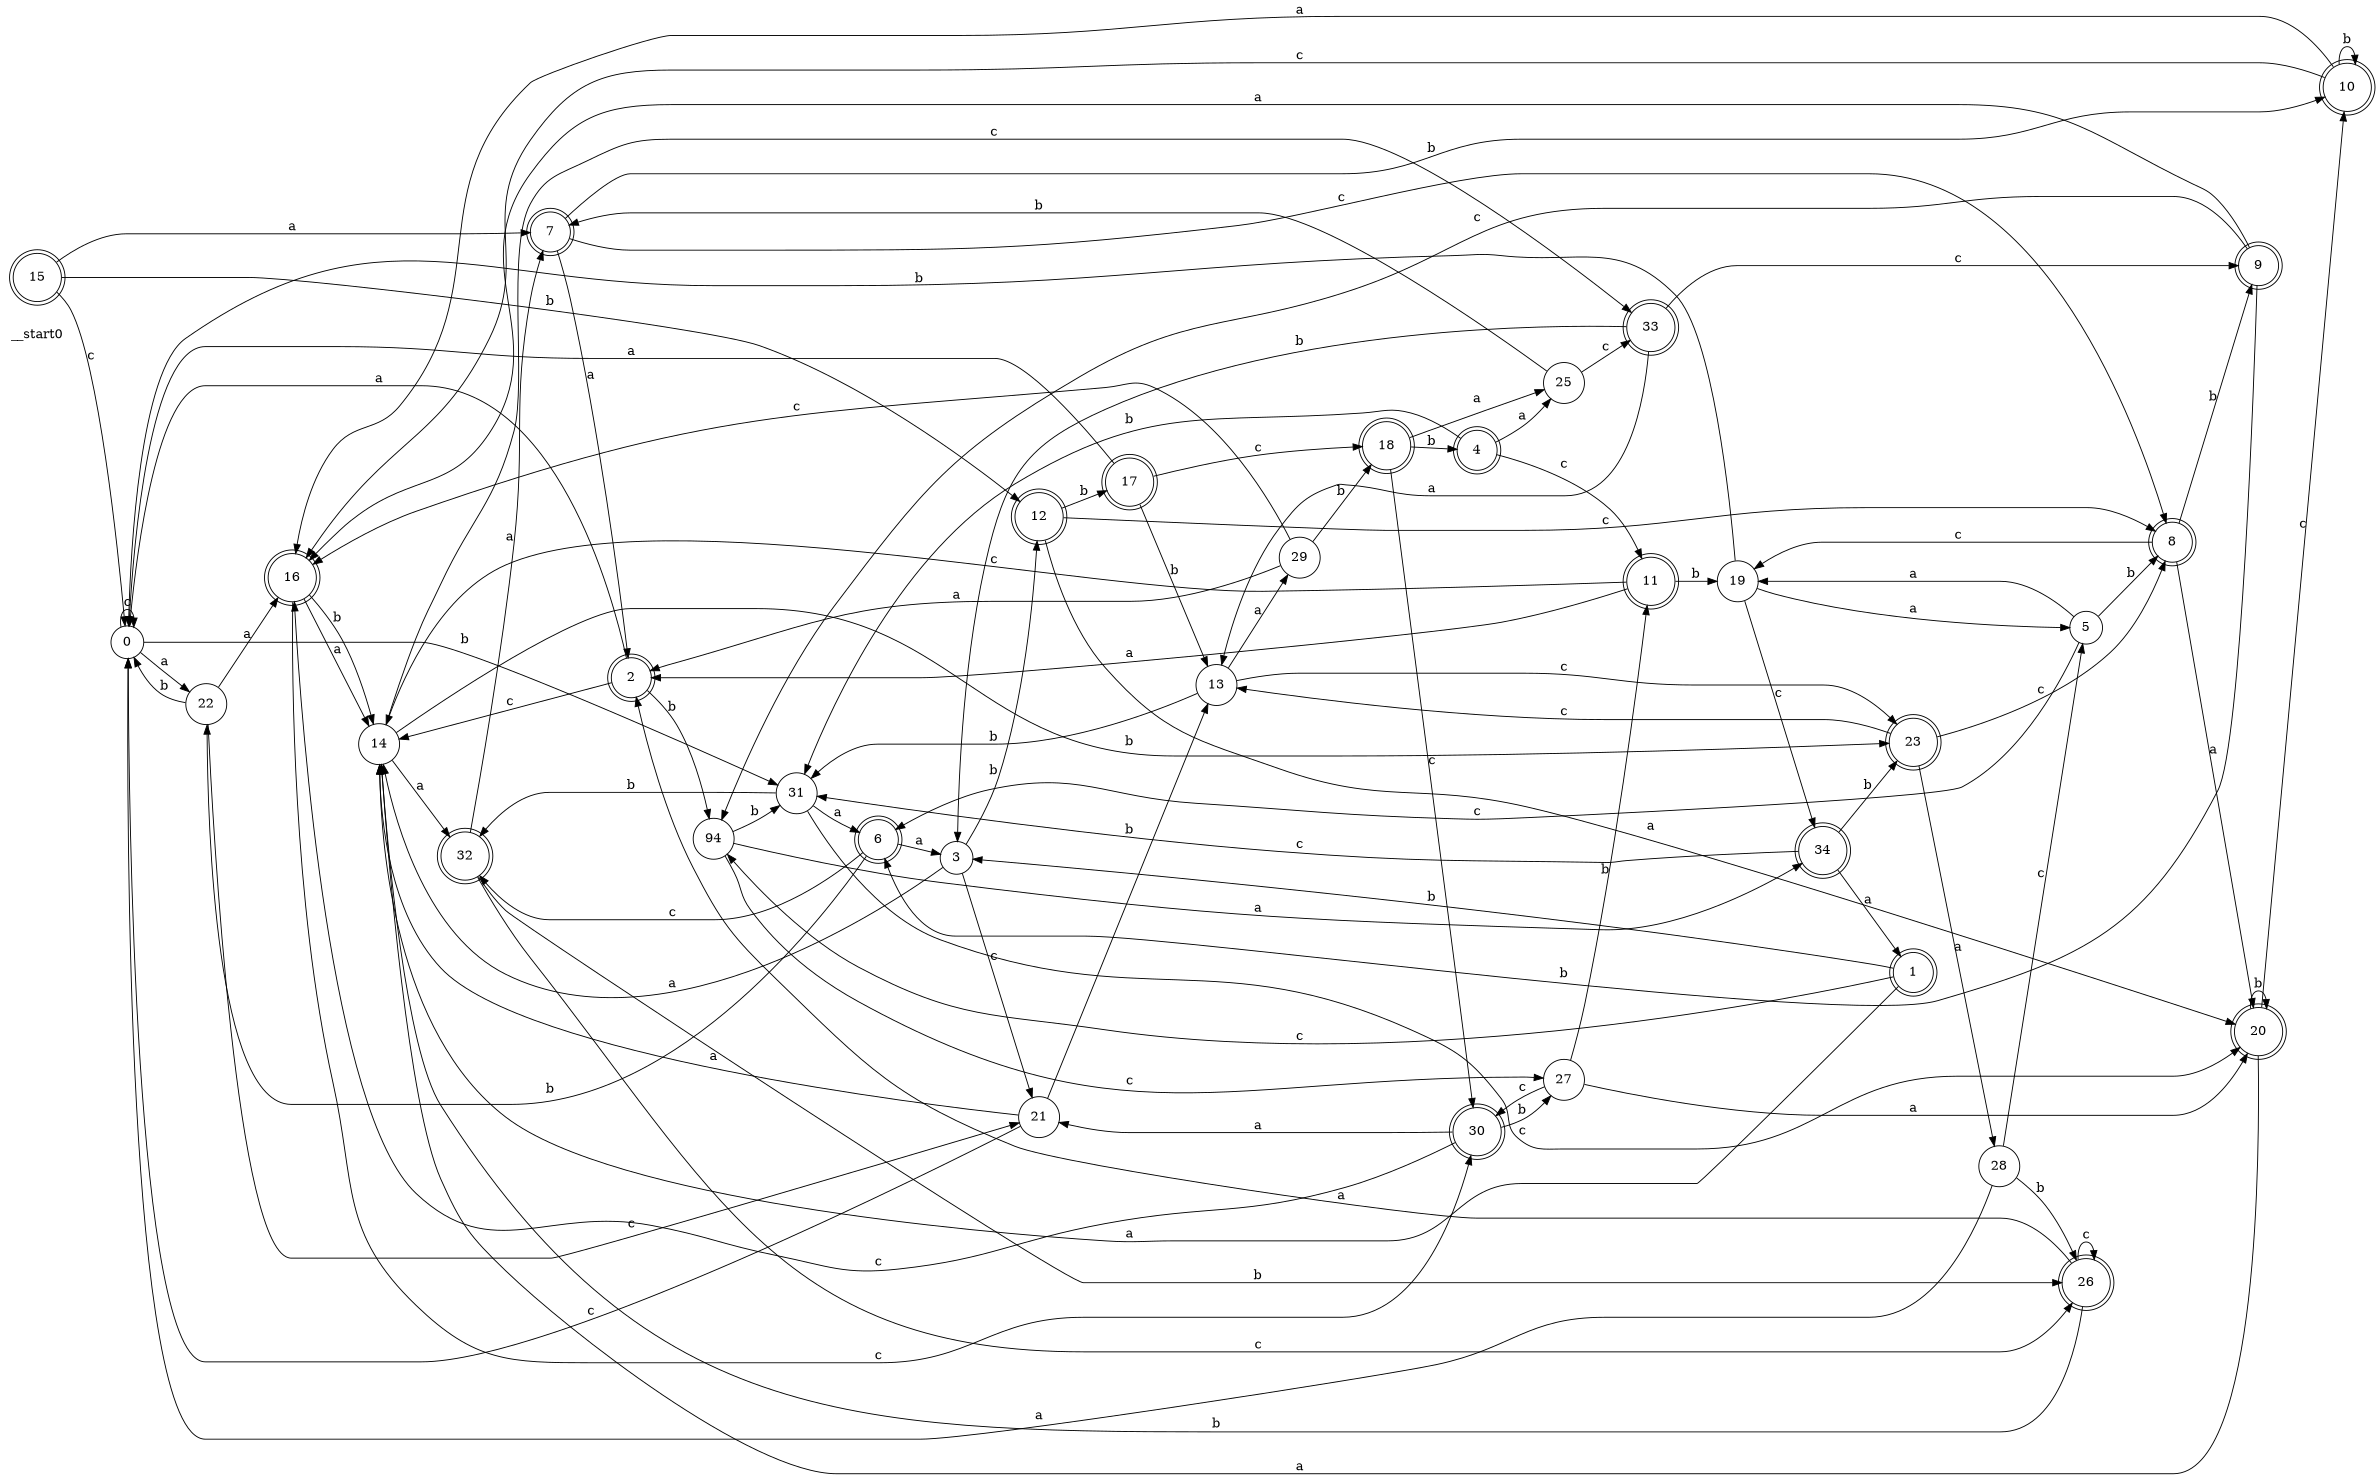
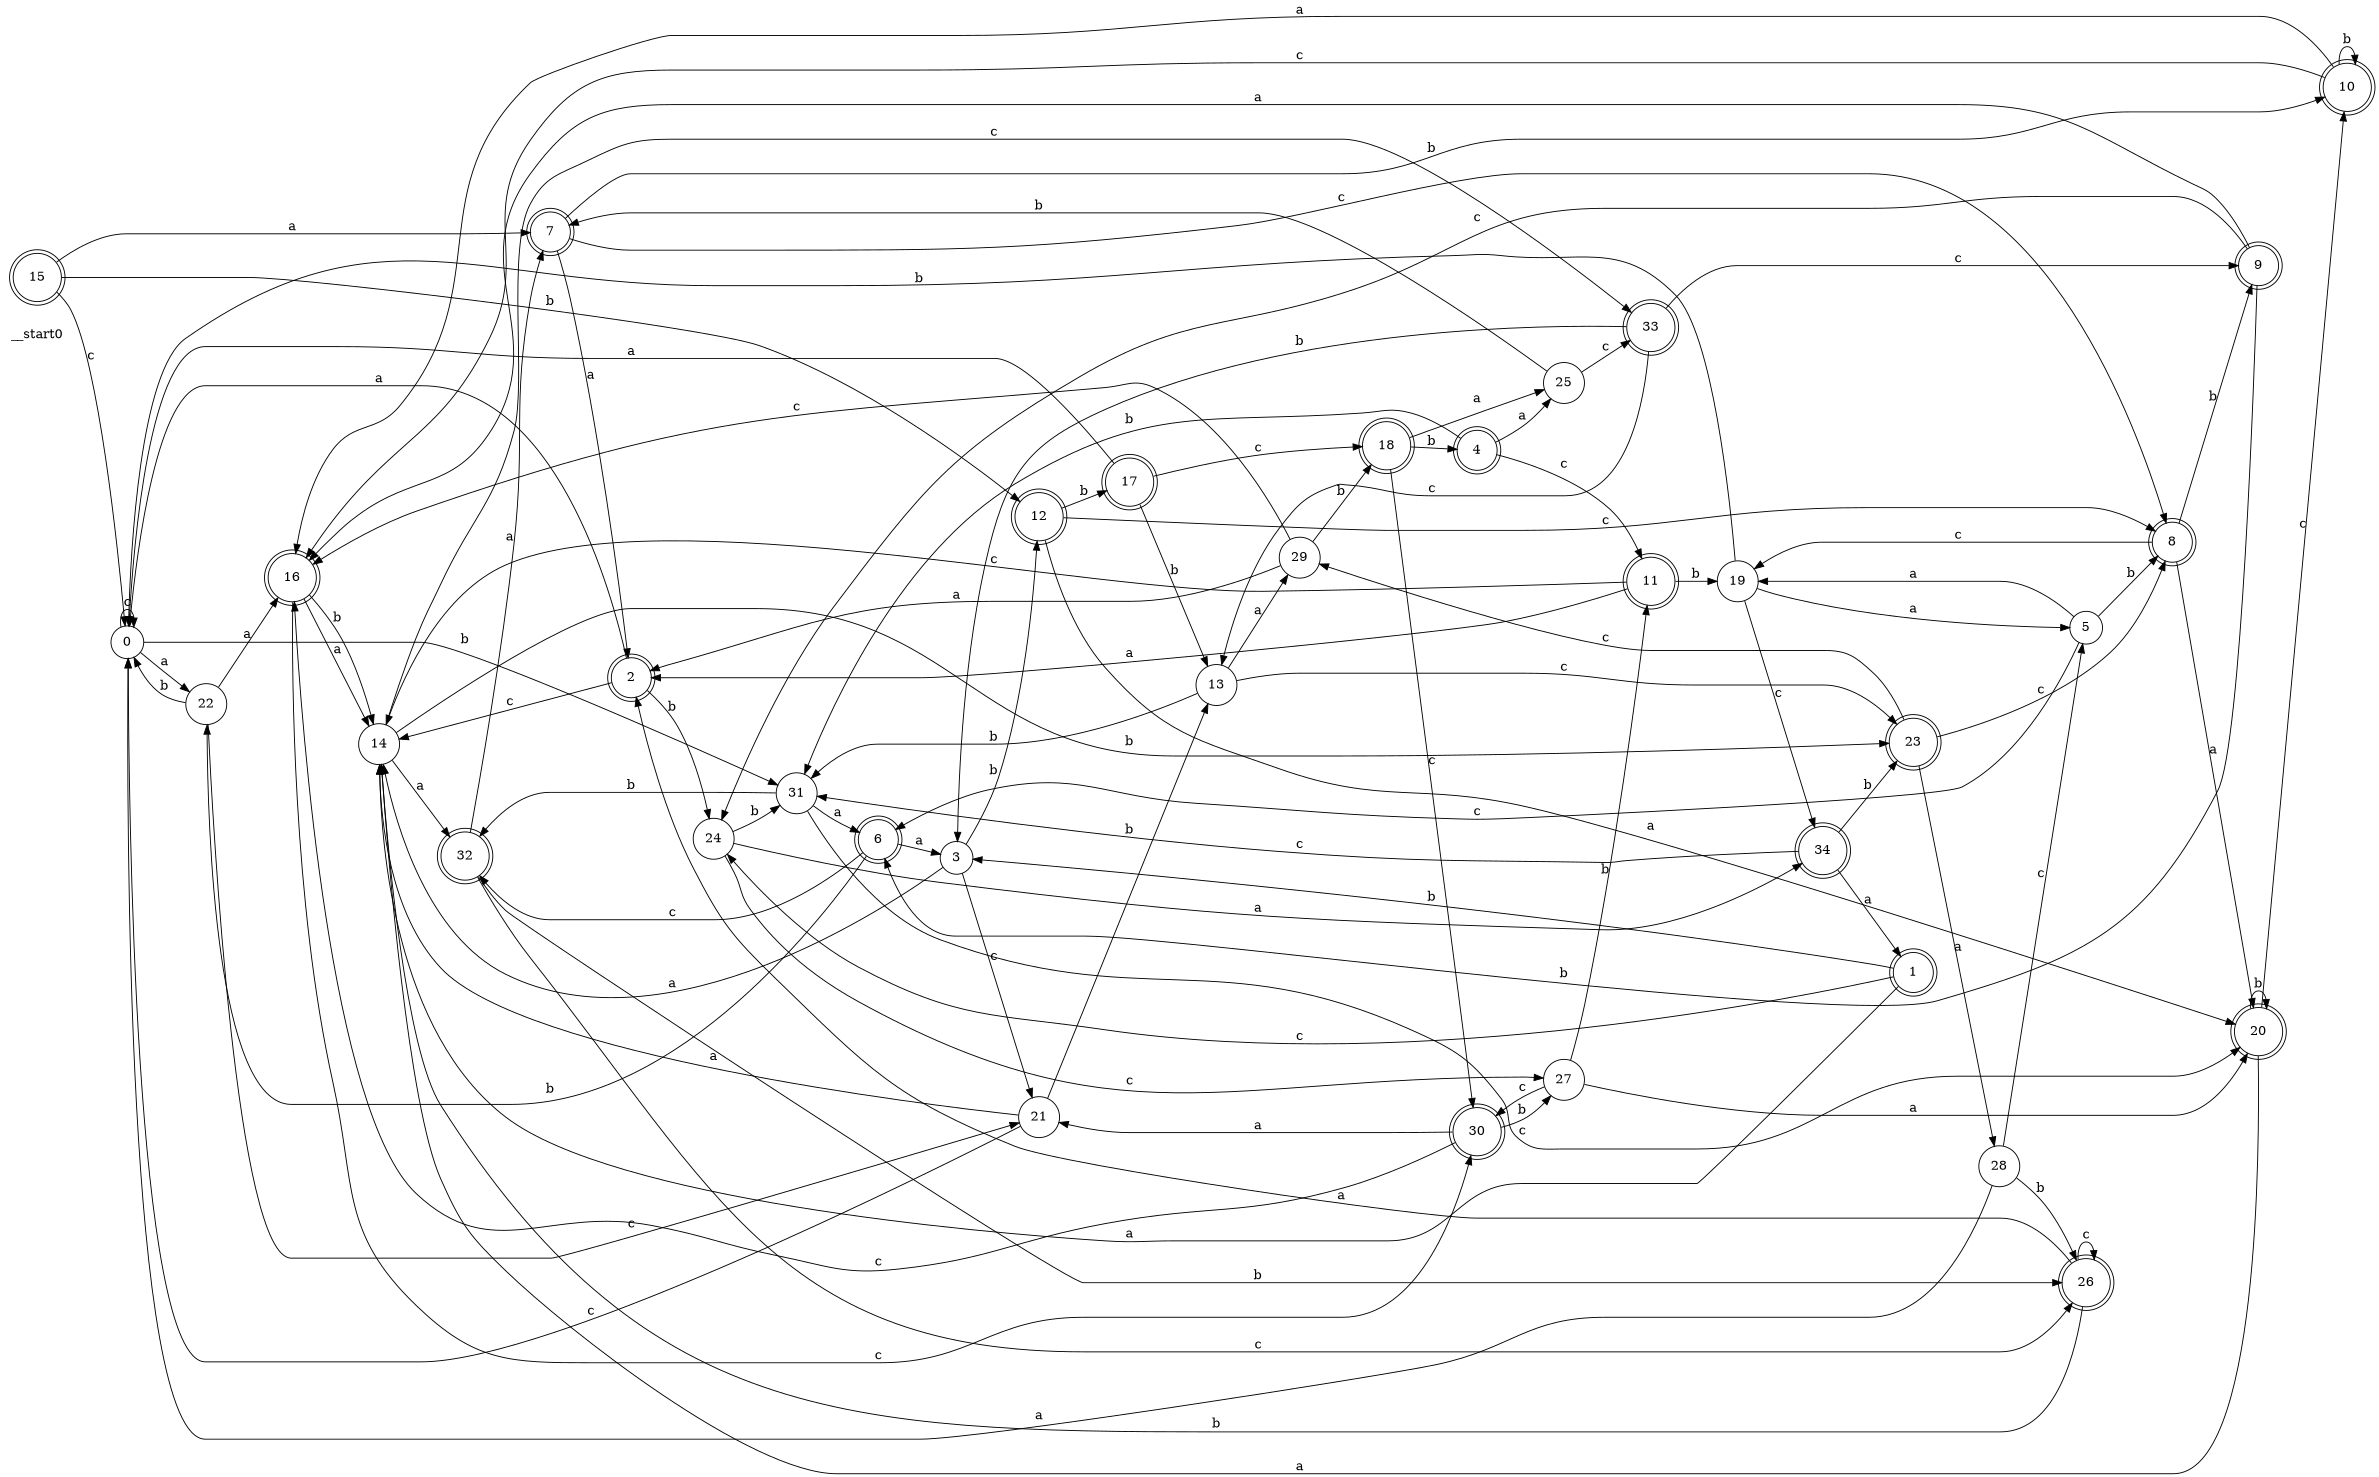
(1432, 489) -> (1432, 489)
(1569, 719) -> (1627, 648)
(714, 839) -> (714, 839)
